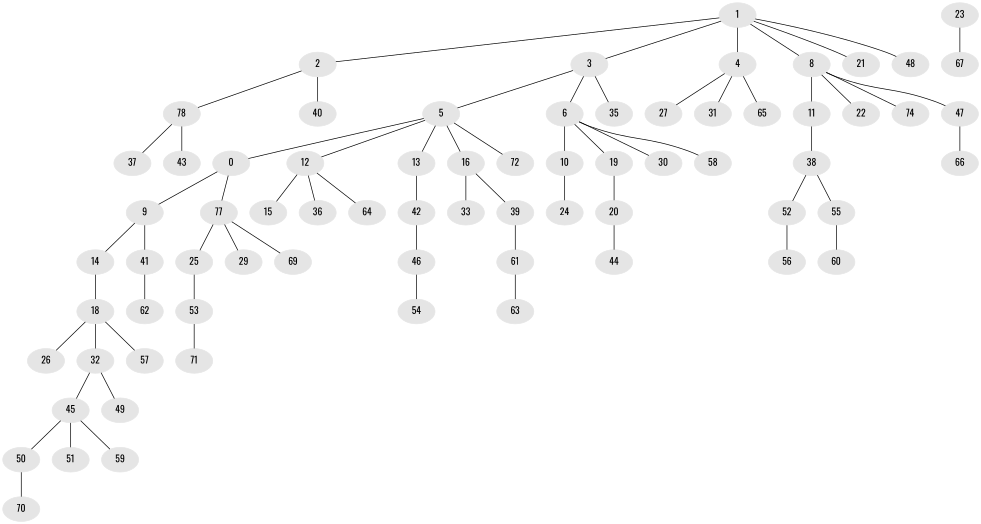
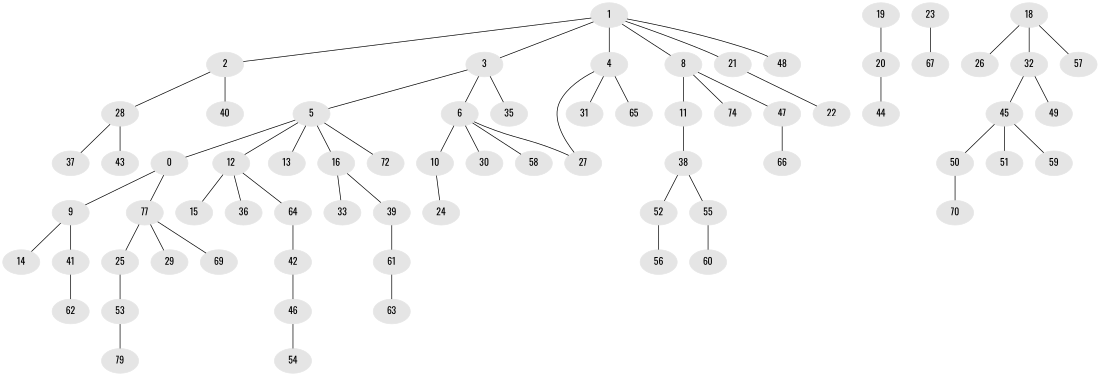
(836, 89) -> (782, 89)
(182, 114) -> (120, 114)
(589, 139) -> (521, 139)
(416, 188) -> (293, 237)
(95, 287) -> none
(194, 361) -> (120, 361)
